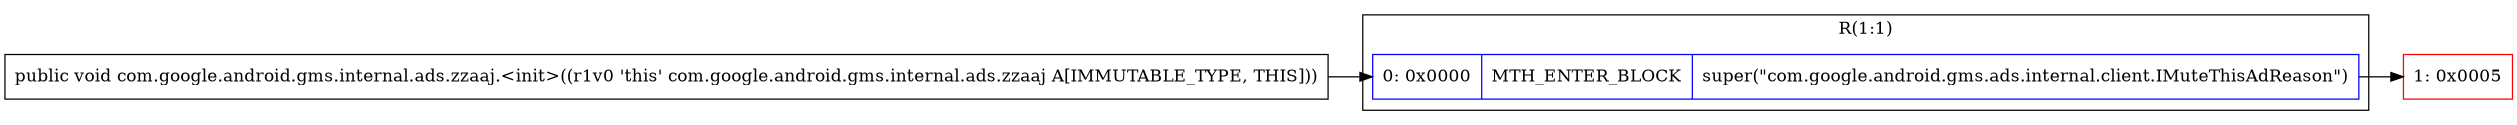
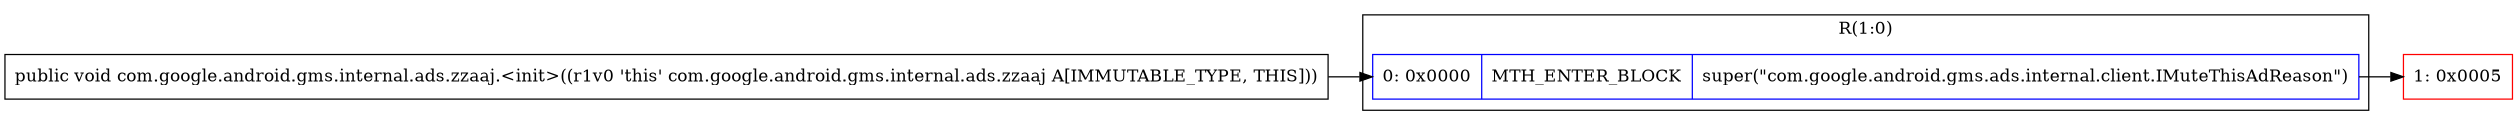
(1866, 29) -> (1866, 29)
